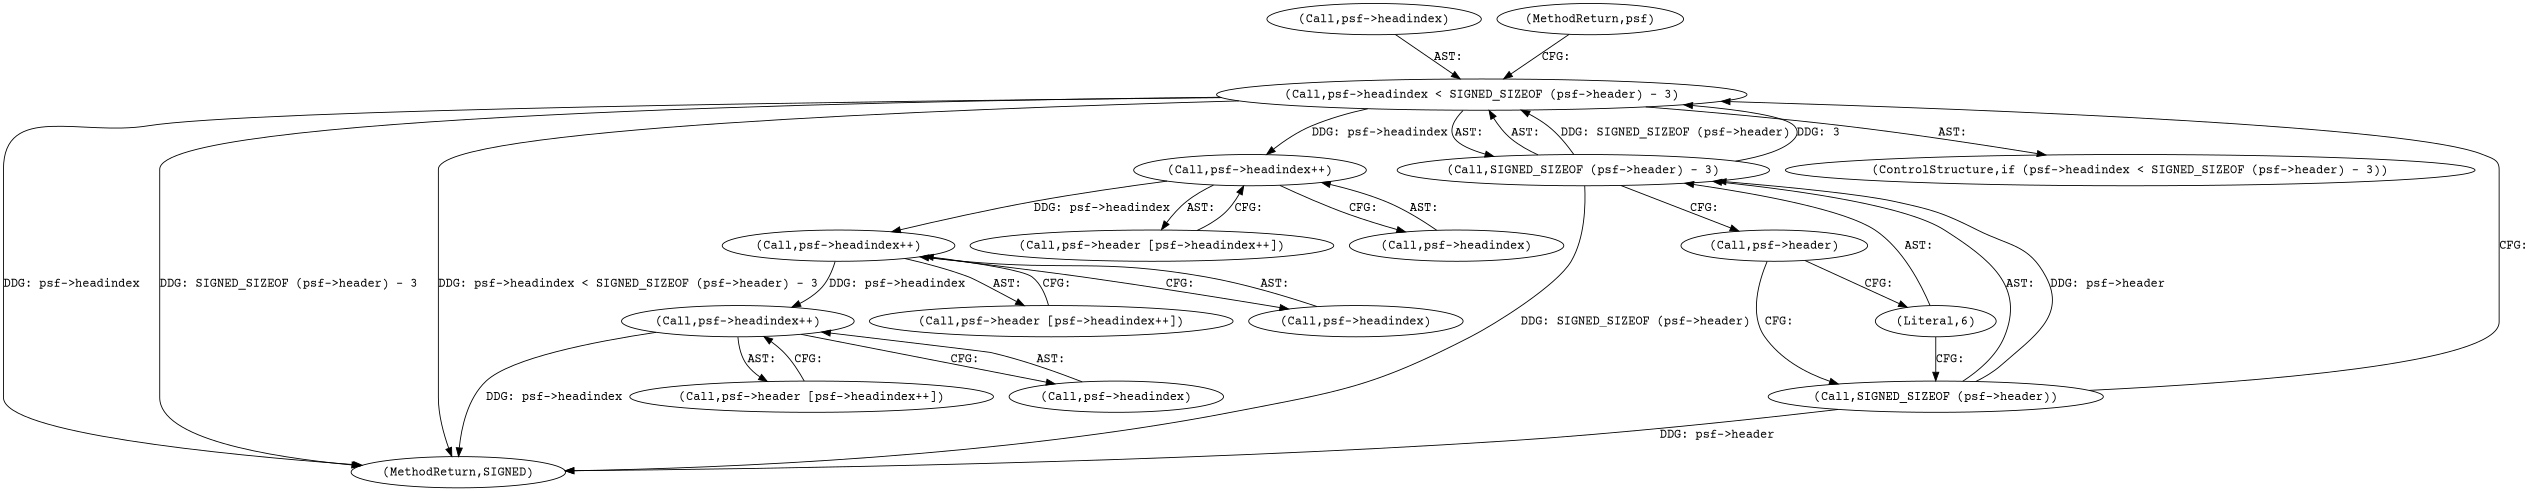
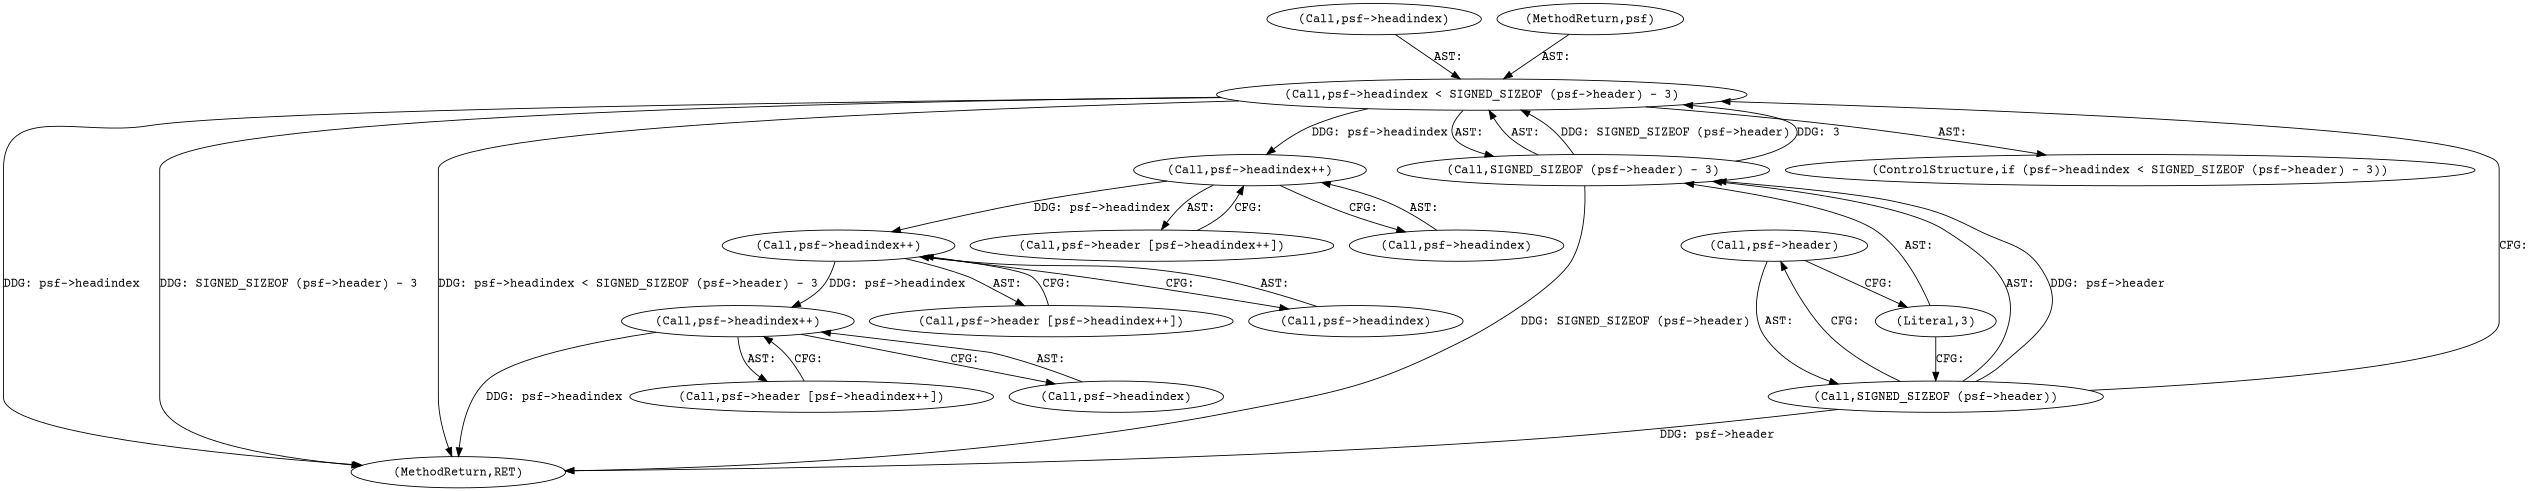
(1560, 57) -> (1560, 57)
(1676, 207) -> (1831, 337)
(1783, 321) -> (1783, 321)
(1936, 321) -> (1936, 321)
(458, 472) -> (458, 472)
